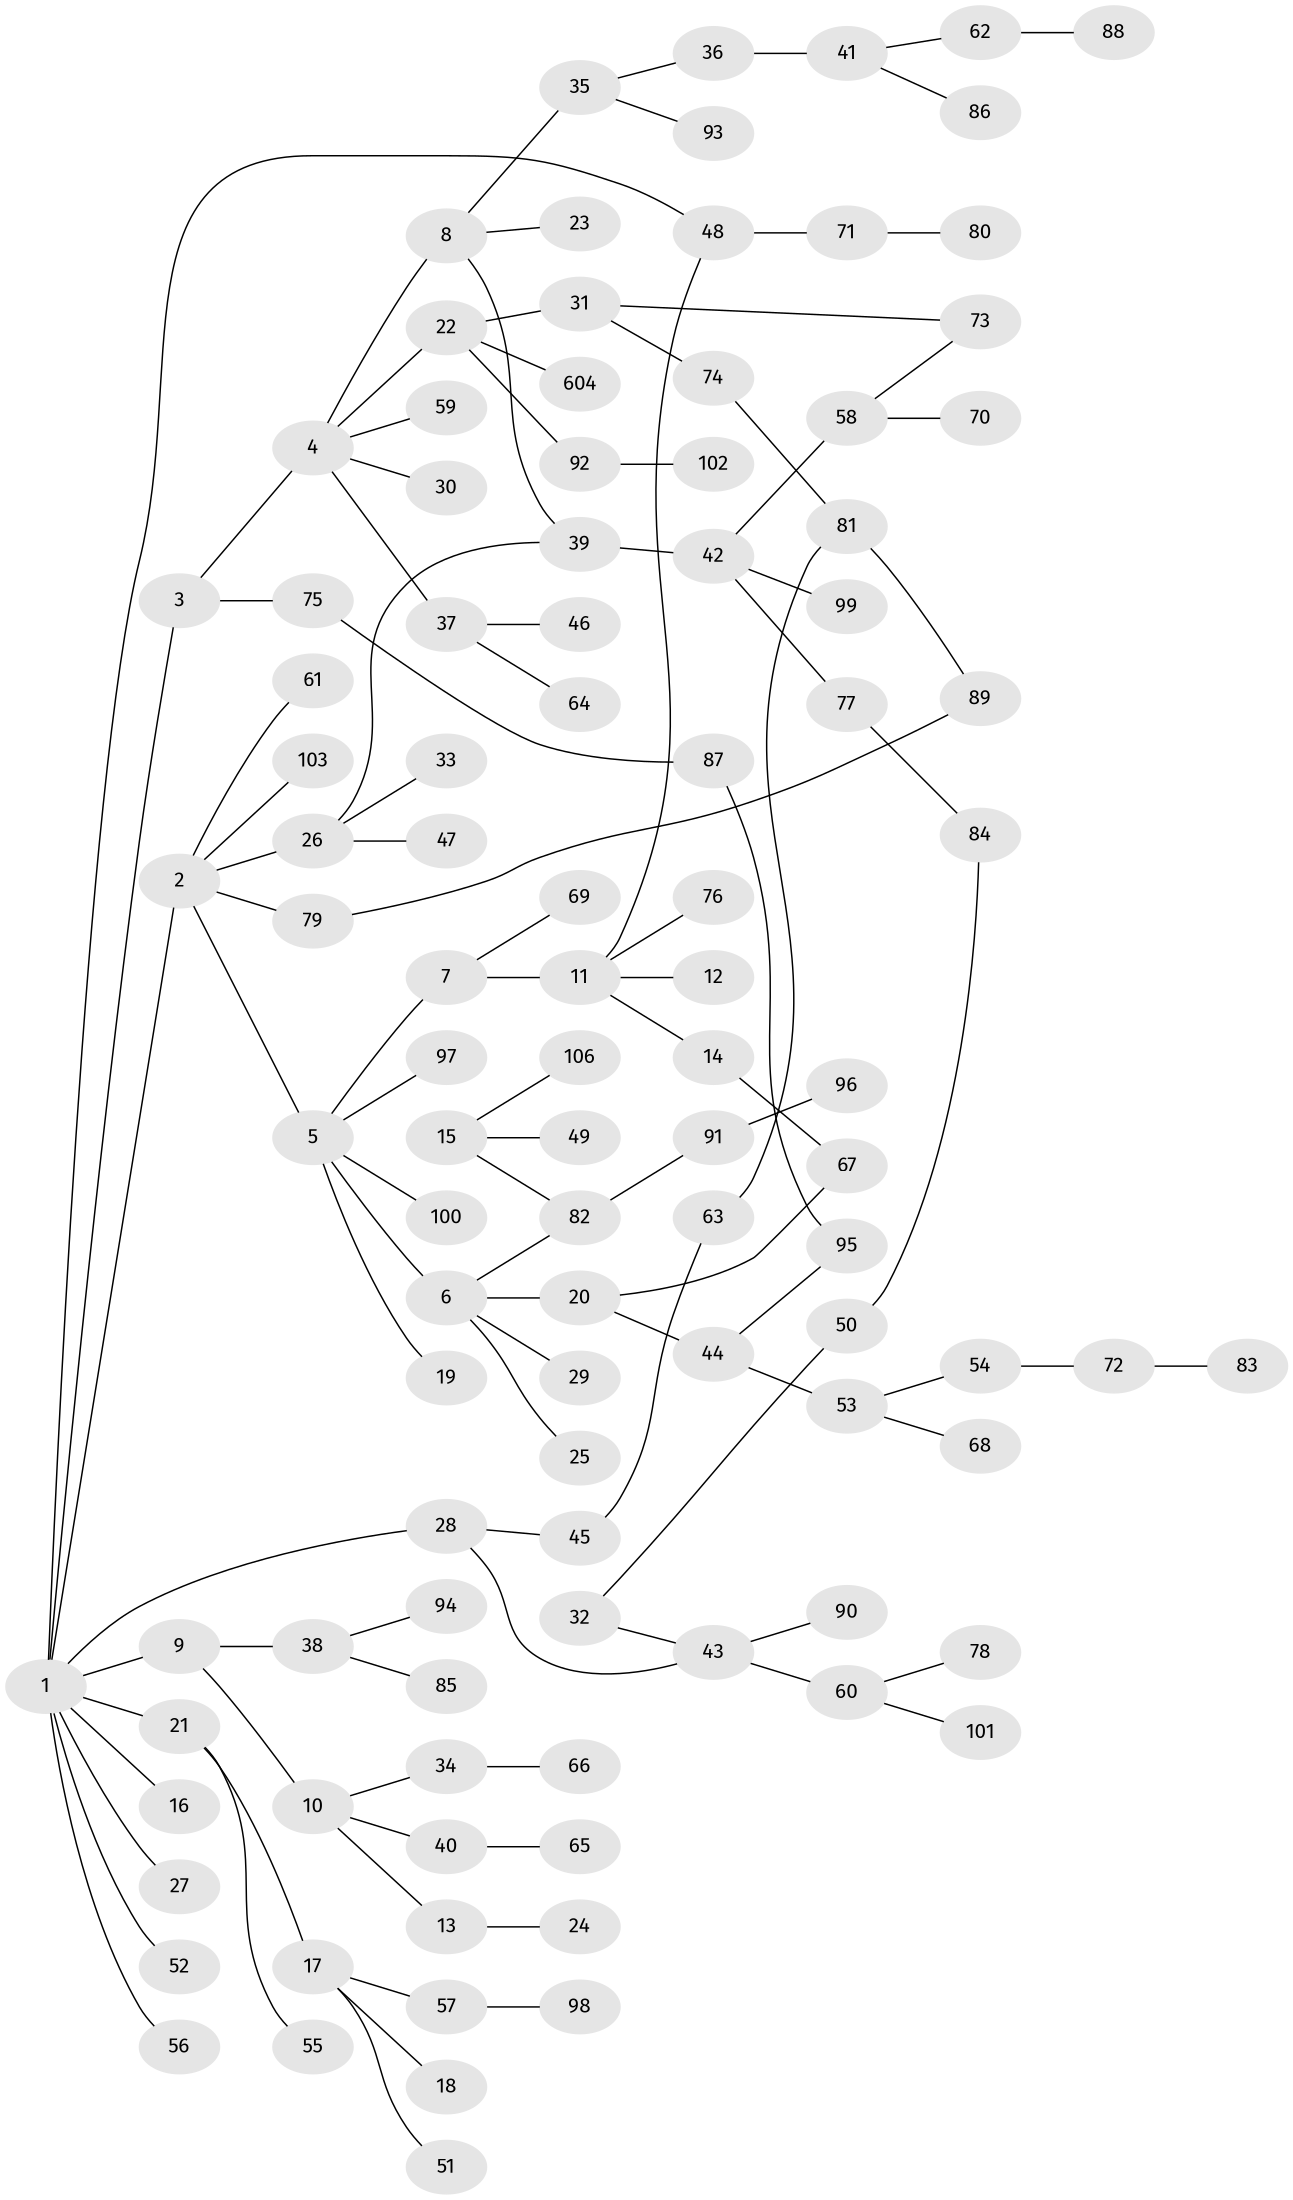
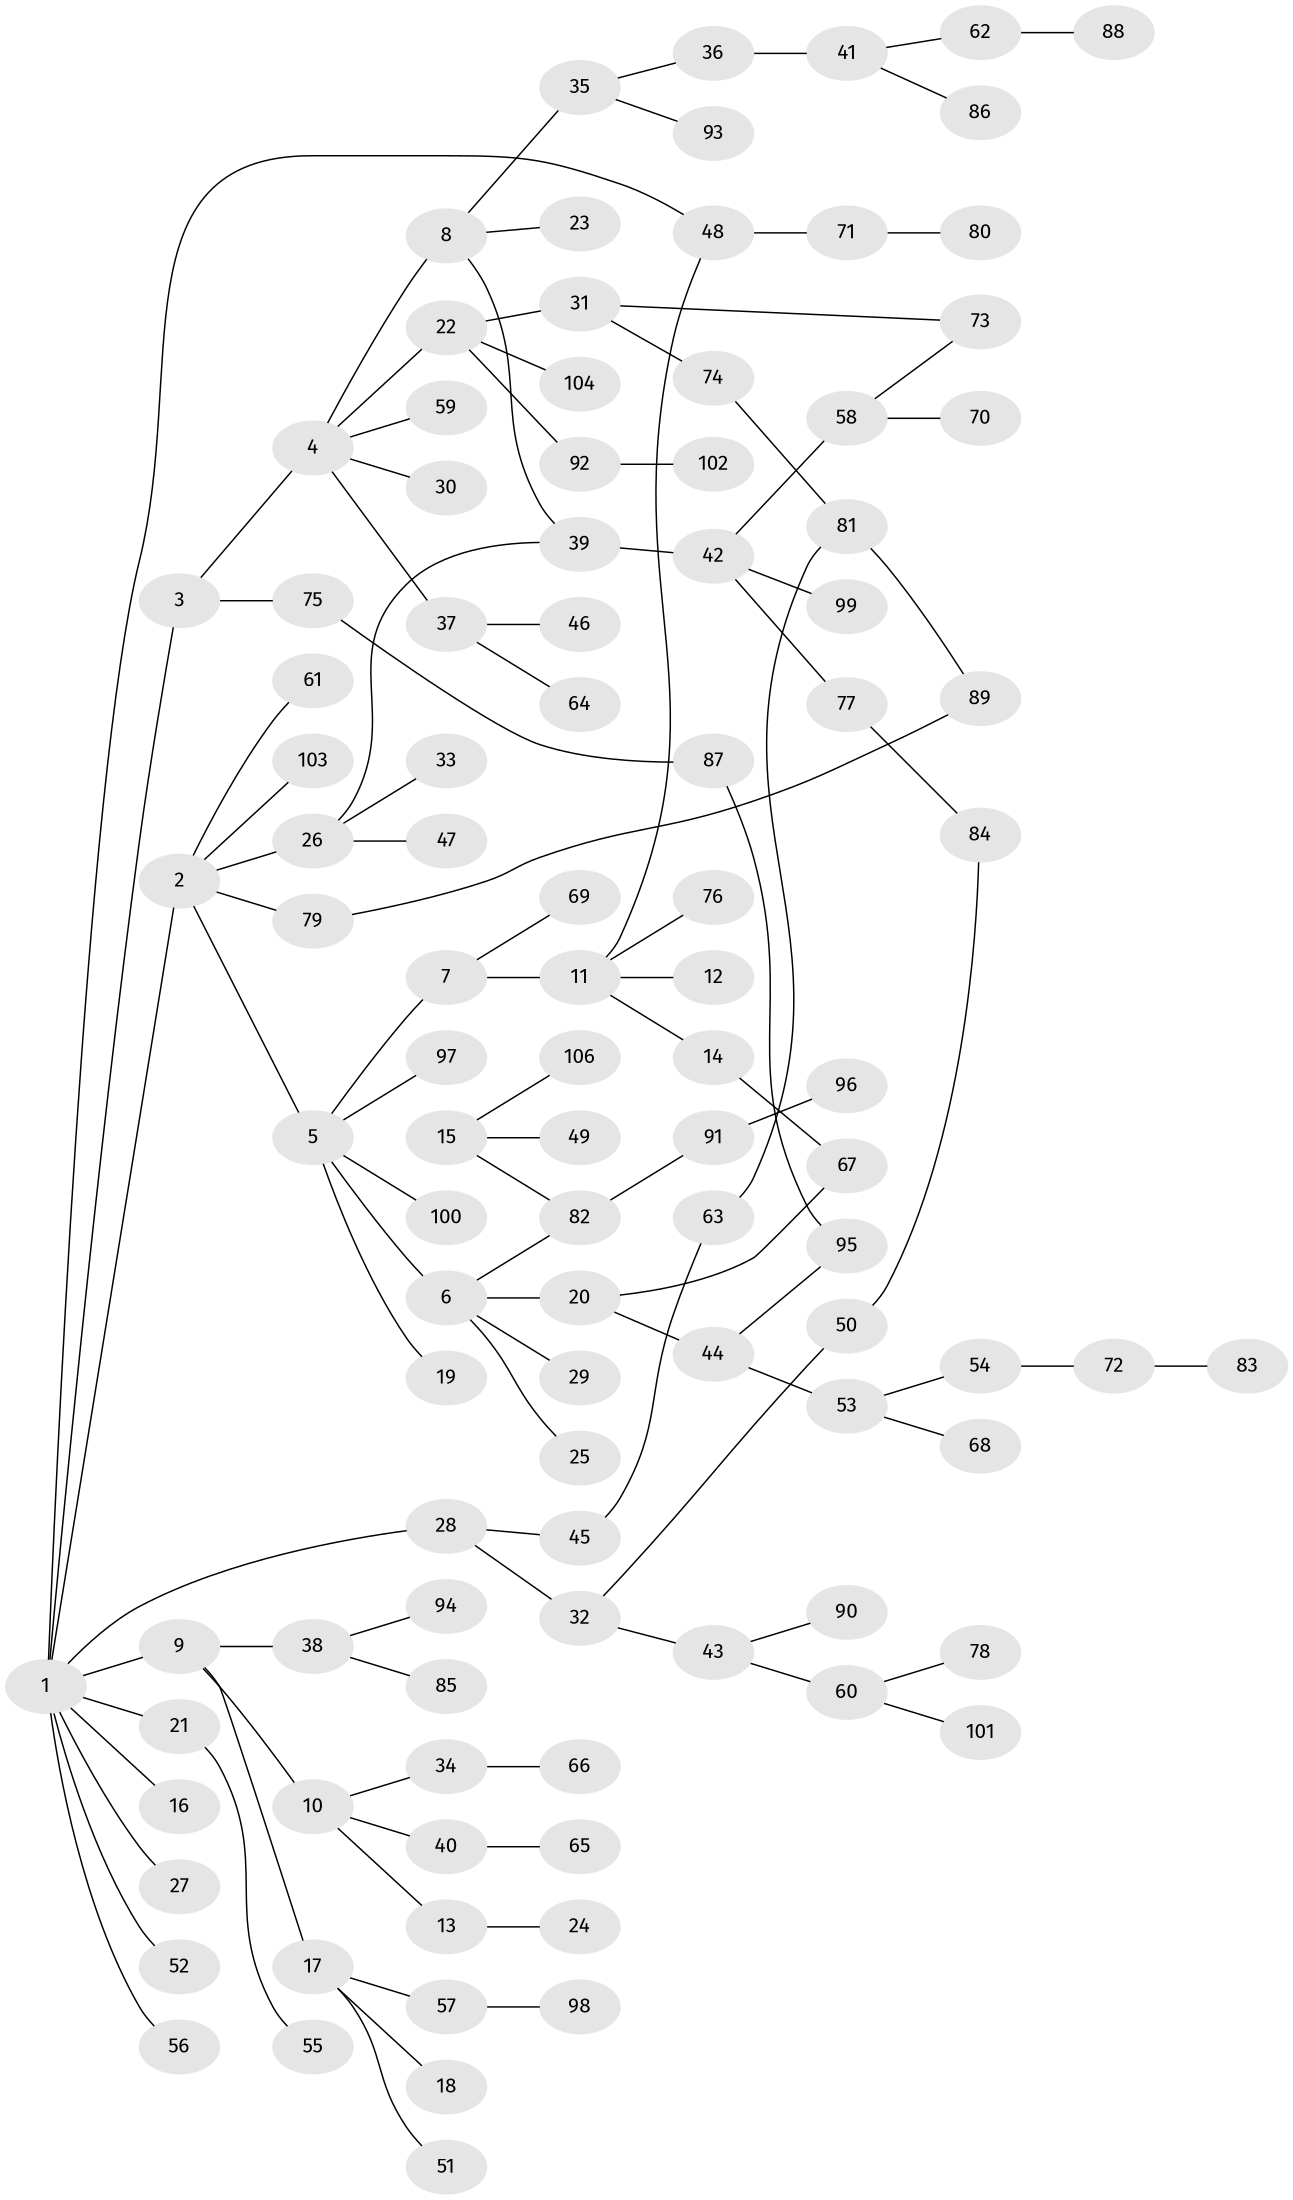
(580, 384) -> (580, 384)
(543, 1660) -> (513, 1572)
(261, 1840) -> (258, 1802)
